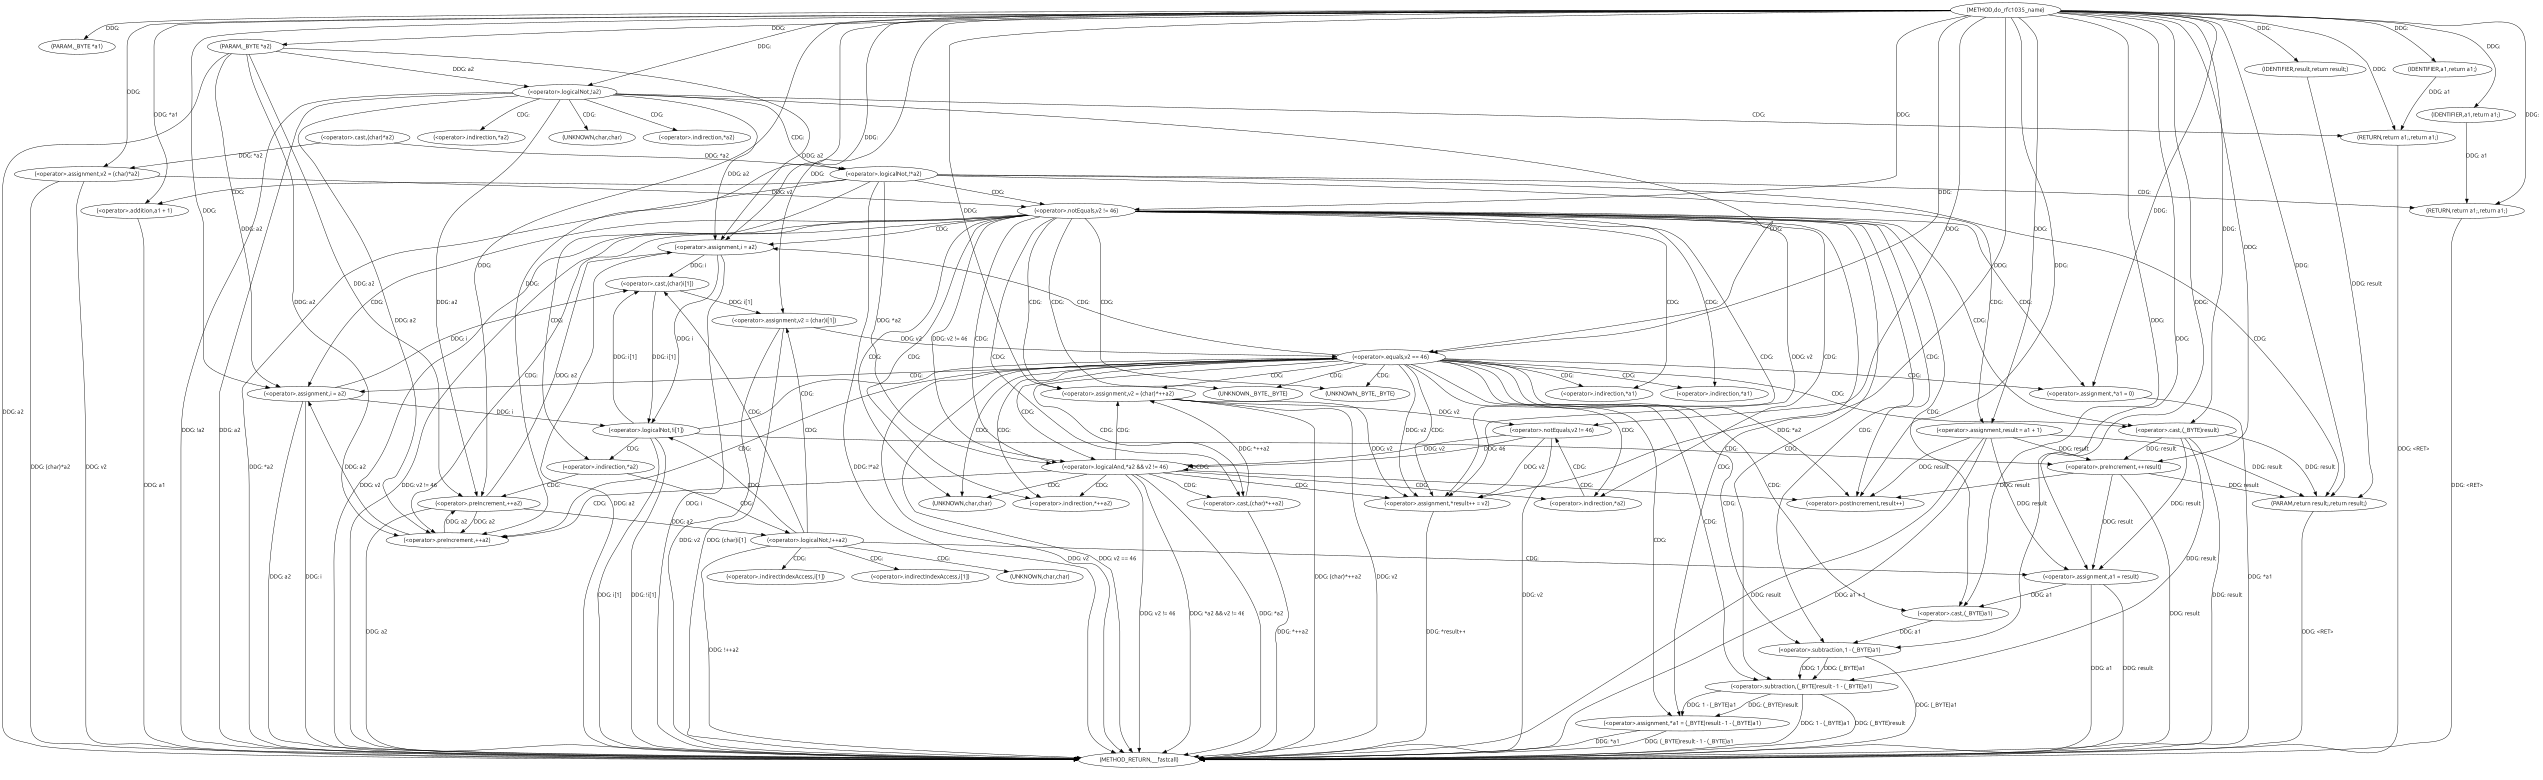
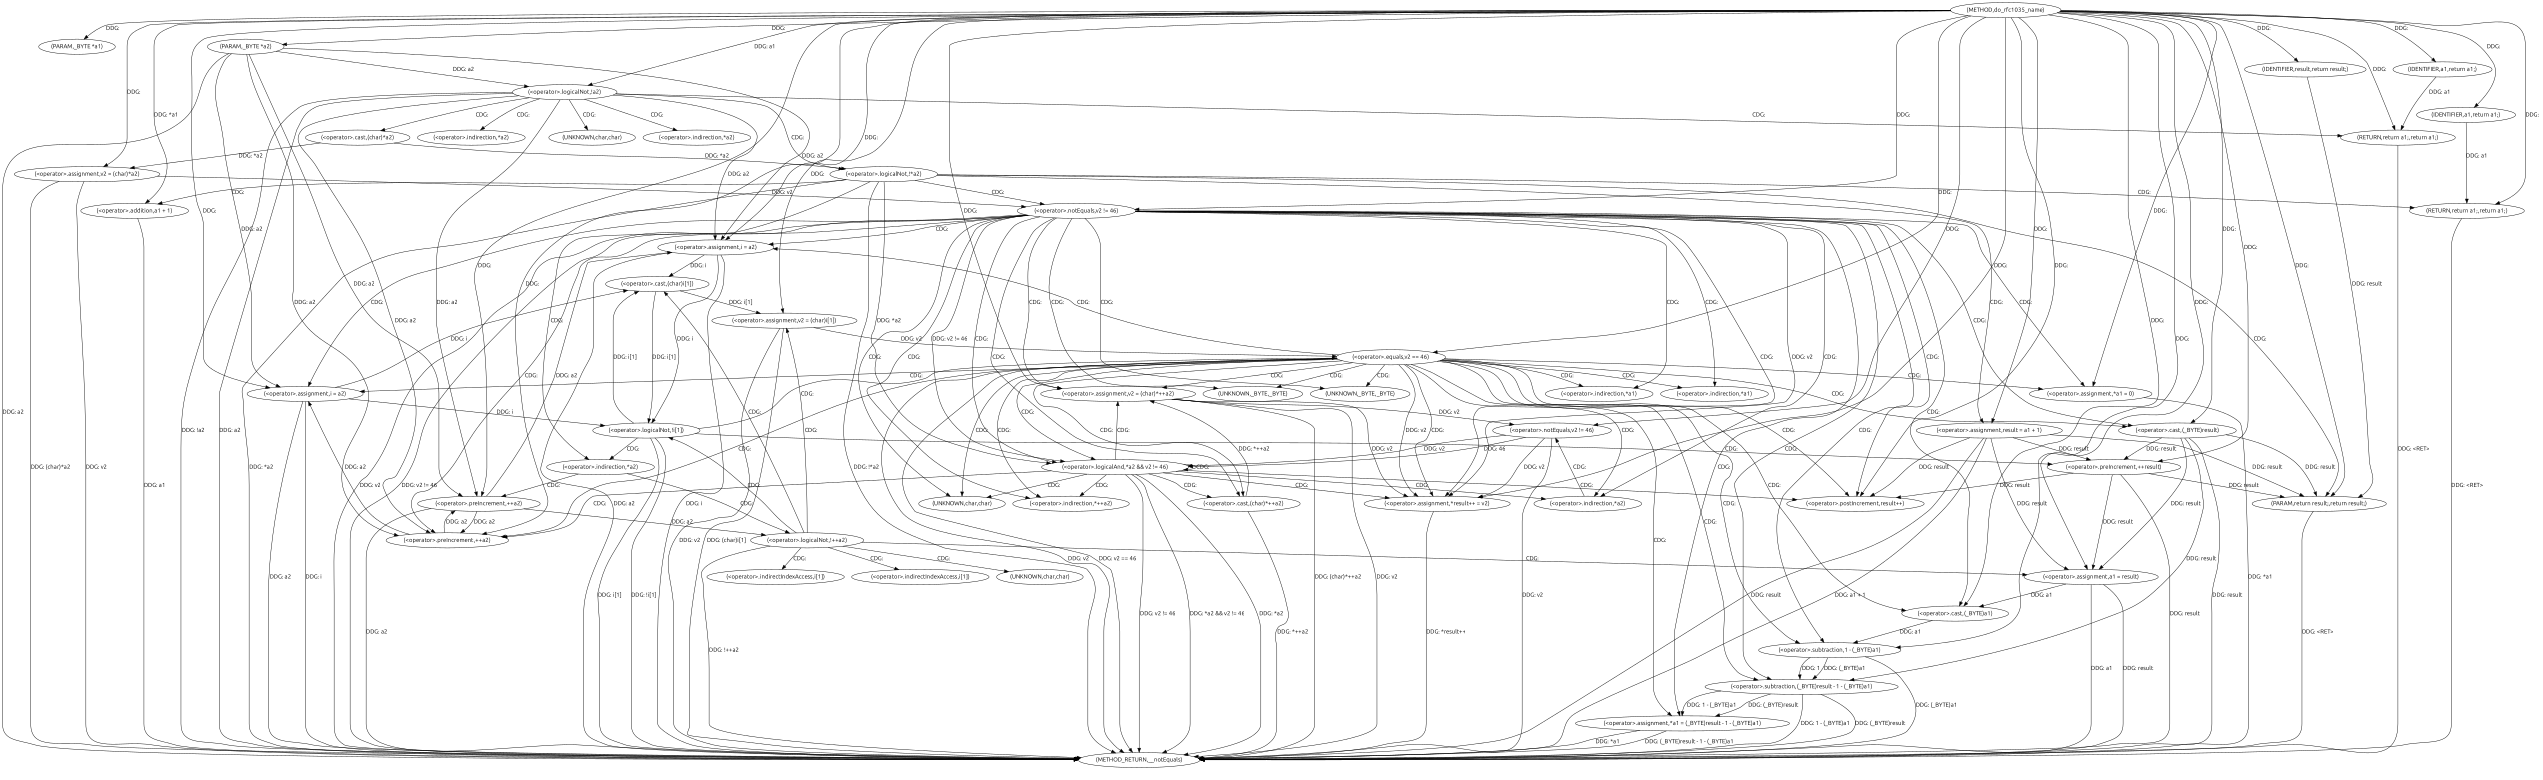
(765, 47) -> (765, 47)
(1396, 145) -> (457, 112)
(1789, 431) -> (1789, 431)
(1139, 760) -> (1139, 760)
